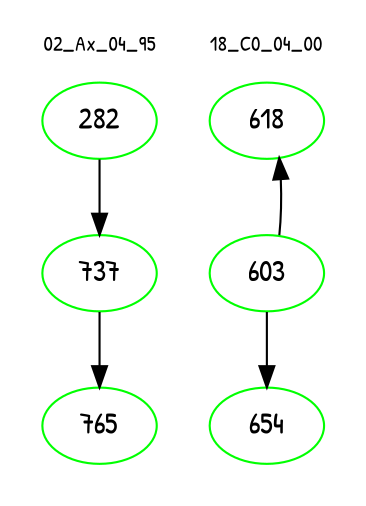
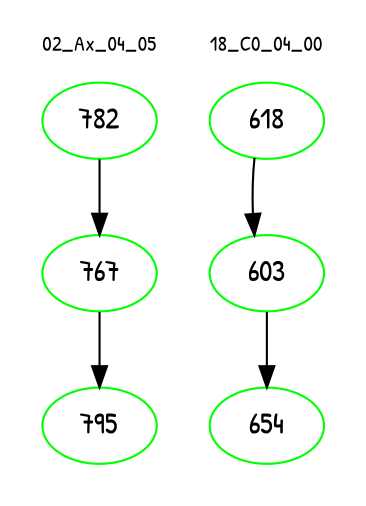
(101, 46) -> (101, 46)
(100, 121) -> (100, 121)
(281, 207) -> (253, 186)
(100, 273) -> (100, 273)
(100, 426) -> (100, 426)
